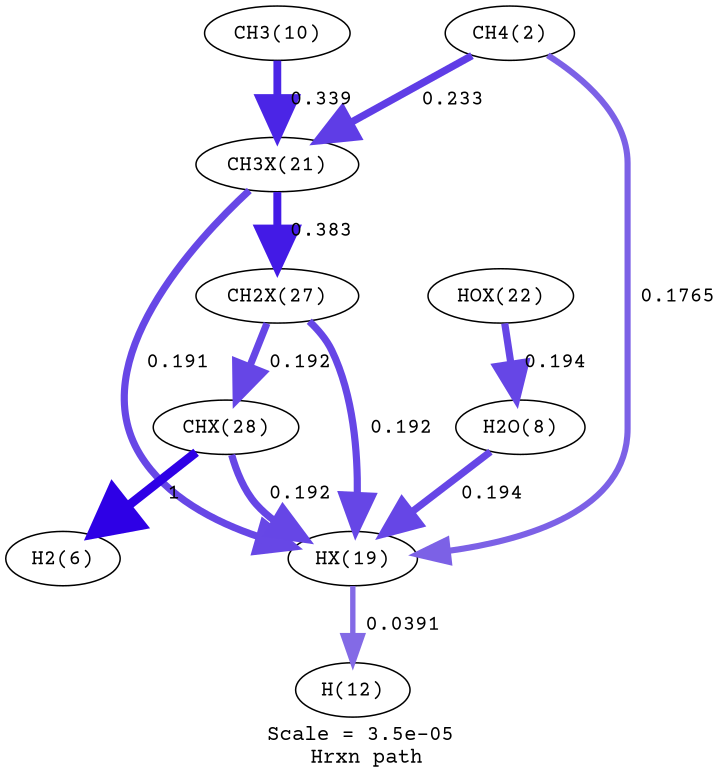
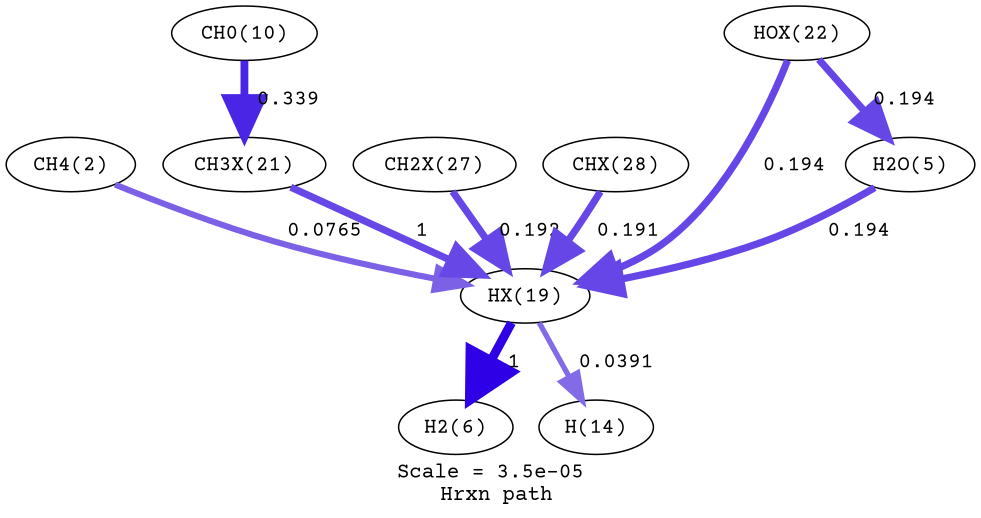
(277, 33) -> (244, 33)
(411, 89) -> none
none -> (722, 183)
(277, 210) -> none
(671, 296) -> (318, 230)
(258, 345) -> none
(172, 362) -> (416, 230)
(520, 427) -> (910, 165)
(169, 474) -> (501, 342)
(294, 493) -> (622, 230)
(353, 690) -> (596, 427)
